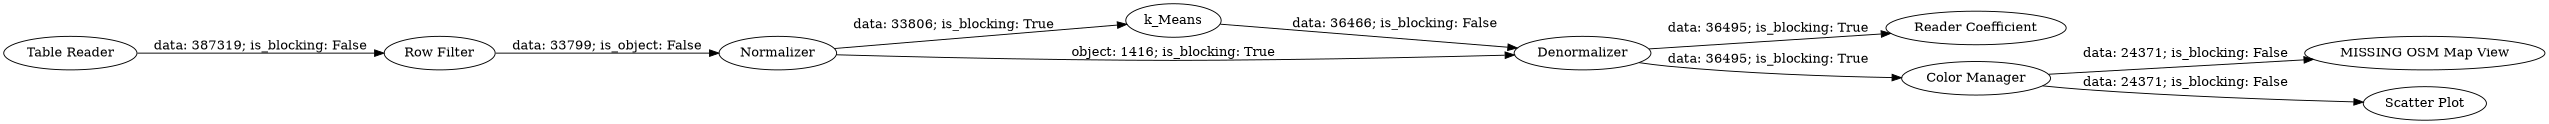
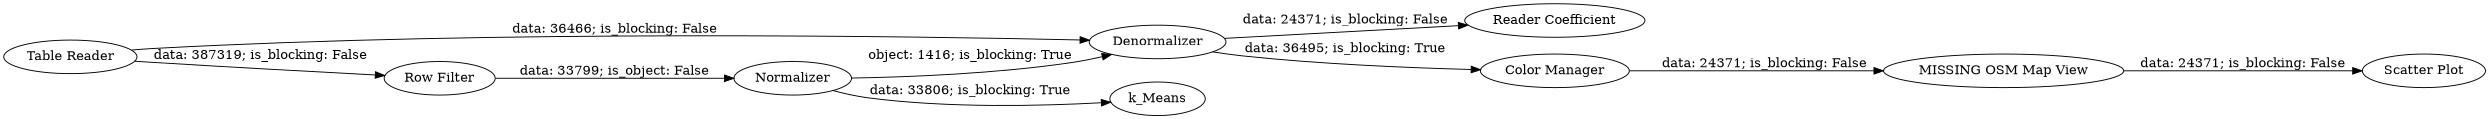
(1768, 28) -> (1345, 20)
(1364, 36) -> (606, 36)
(2198, 96) -> (2238, 71)
